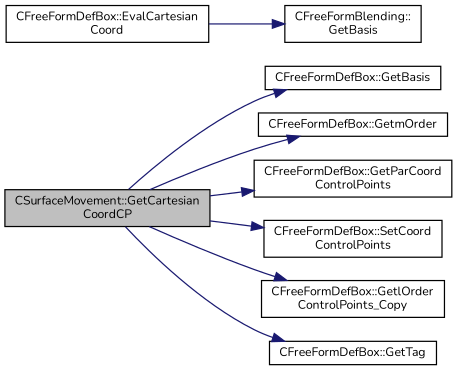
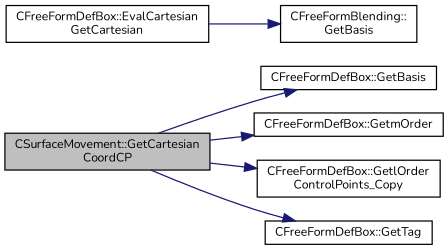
(107, 24) -> (107, 24)
(353, 179) -> none
(353, 239) -> none
